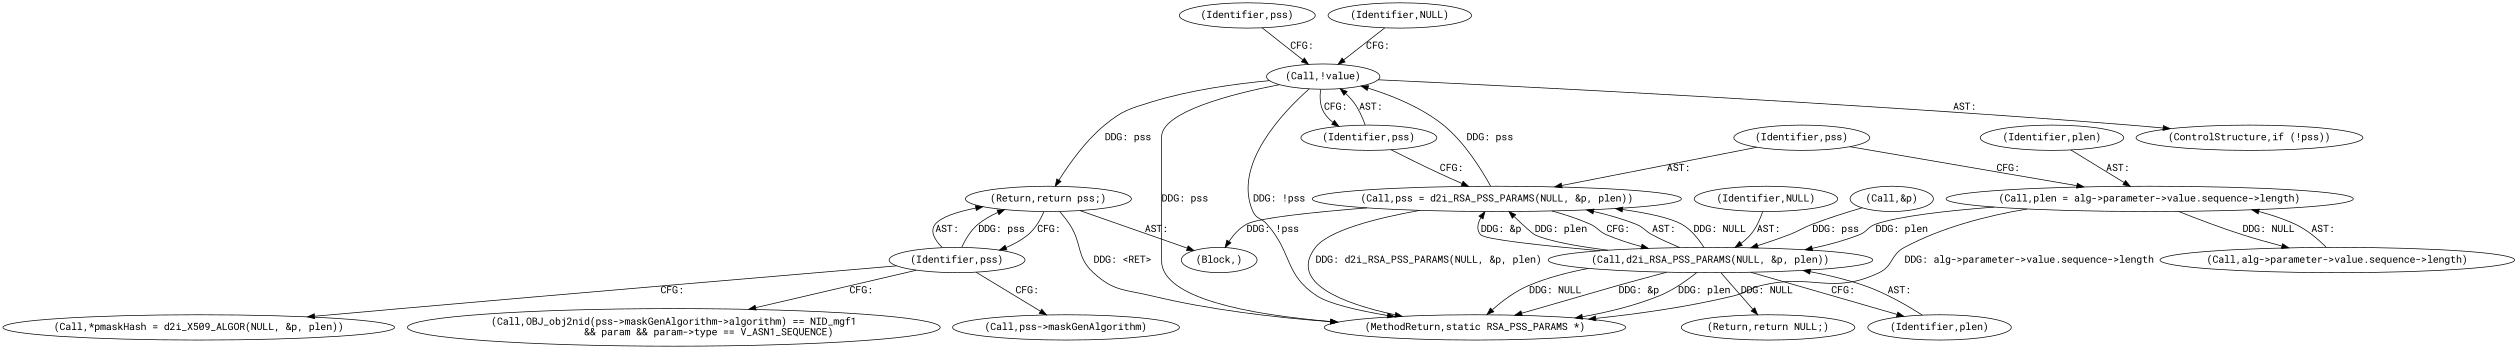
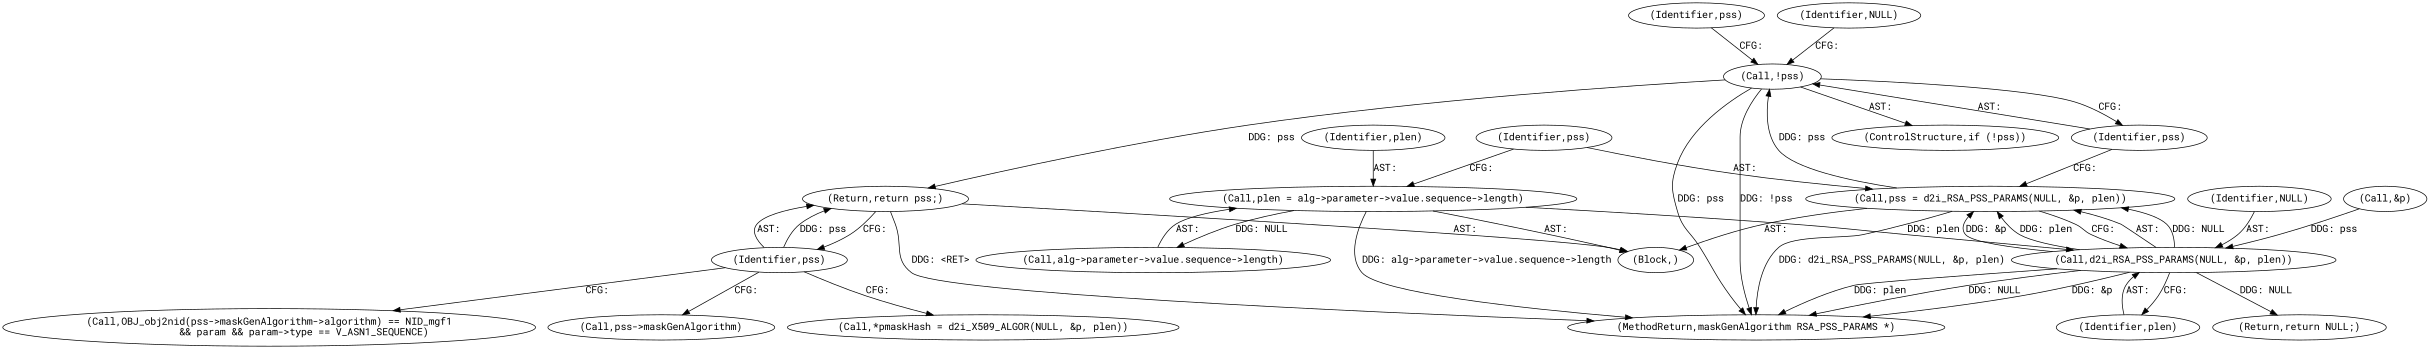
(1323, 77) -> (1772, 77)
(1273, 229) -> (1779, 229)
none -> (1526, 230)
(1475, 327) -> (1756, 327)
